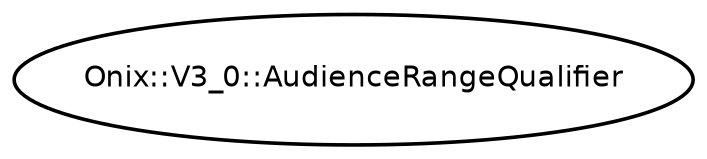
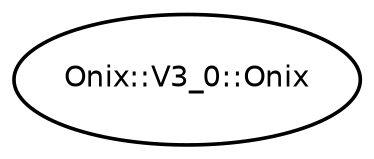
(354, 80) -> (187, 80)
